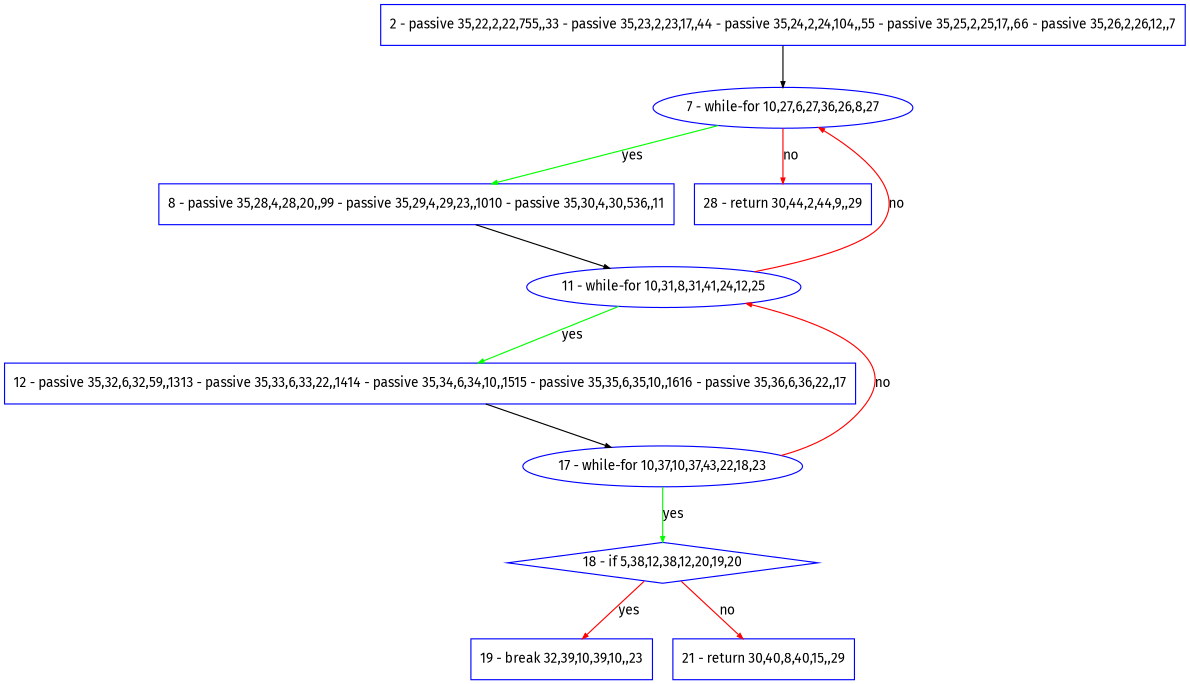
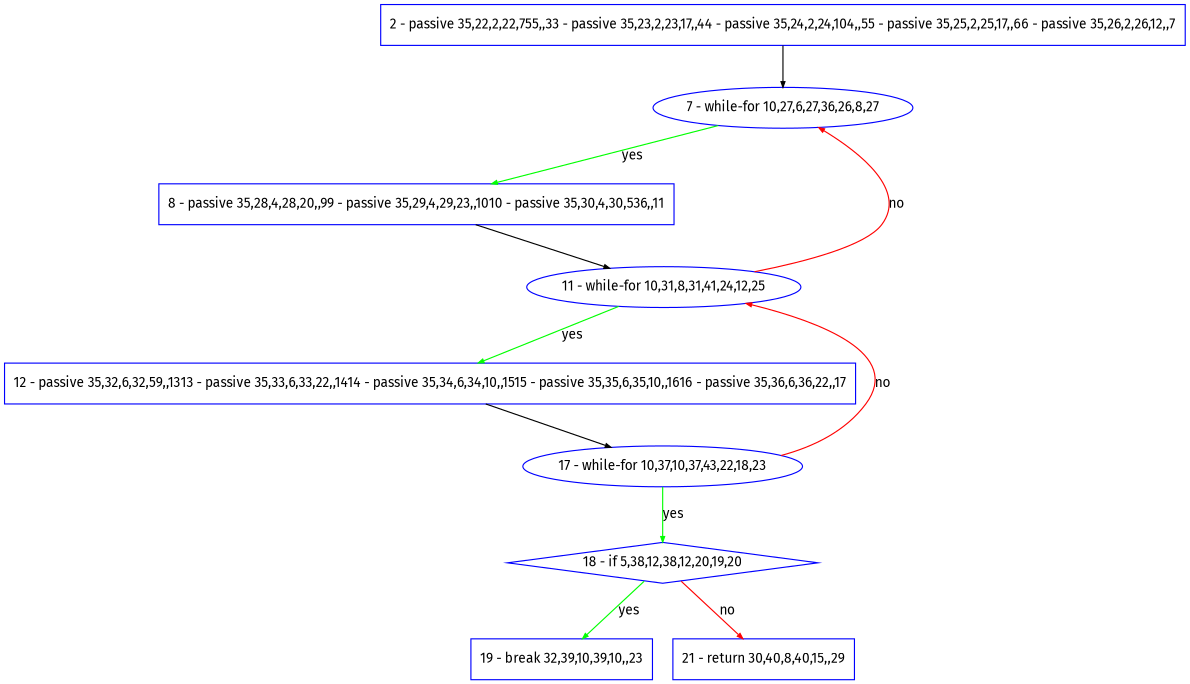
(783, 204) -> none
(616, 608) -> (616, 608)
